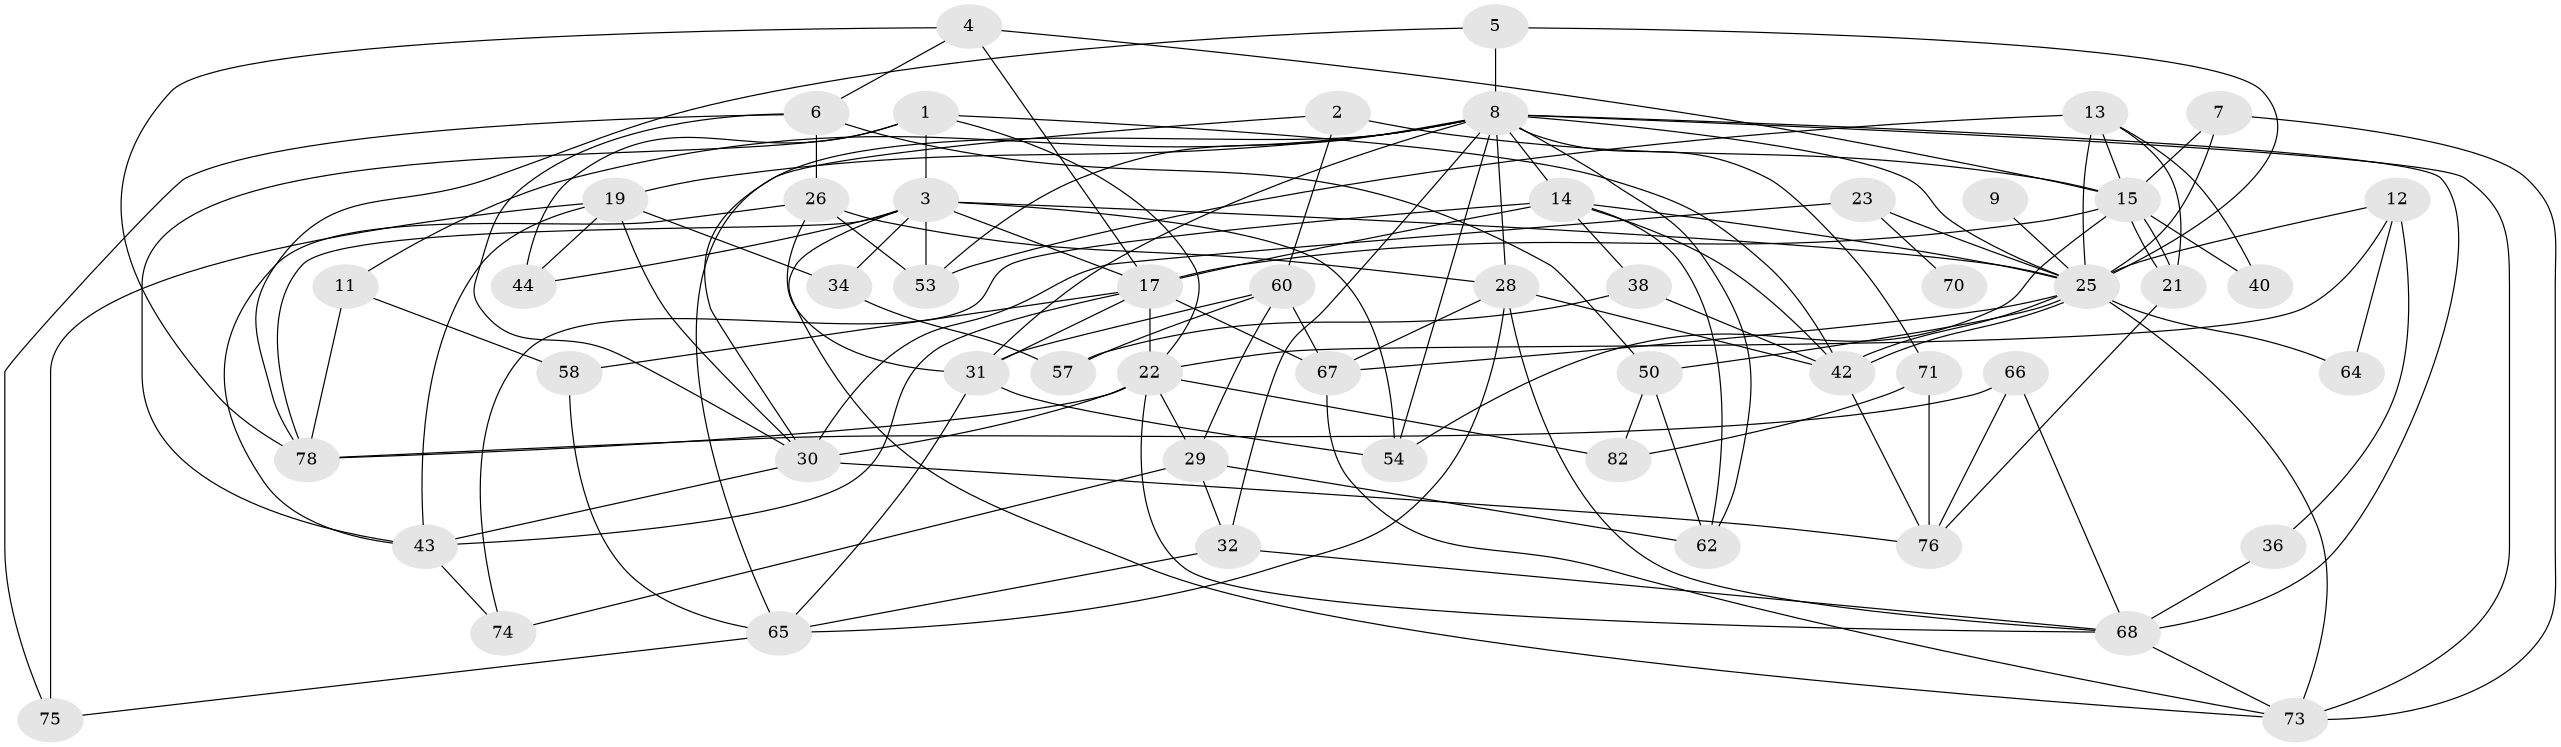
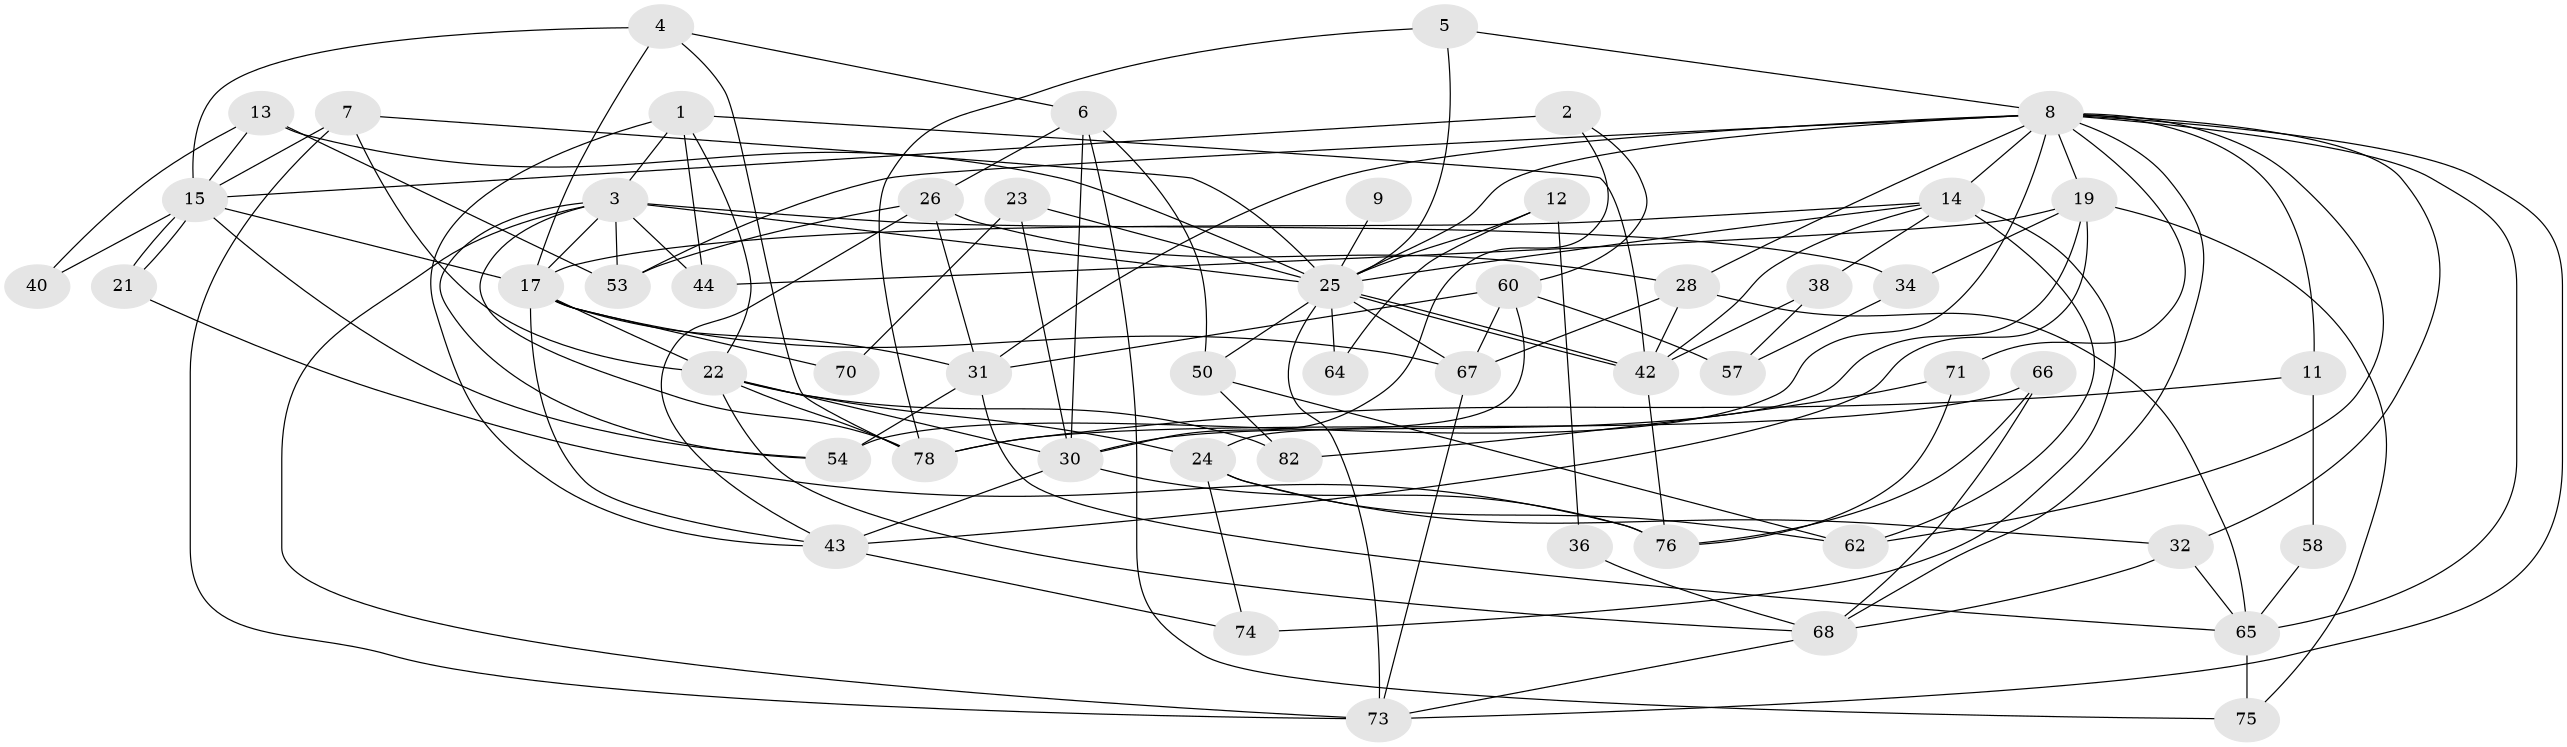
(2174, 185) -> none
(847, 332) -> (744, 348)
(1960, 341) -> (474, 297)
(1196, 460) -> (1203, 460)
(1724, 587) -> none
